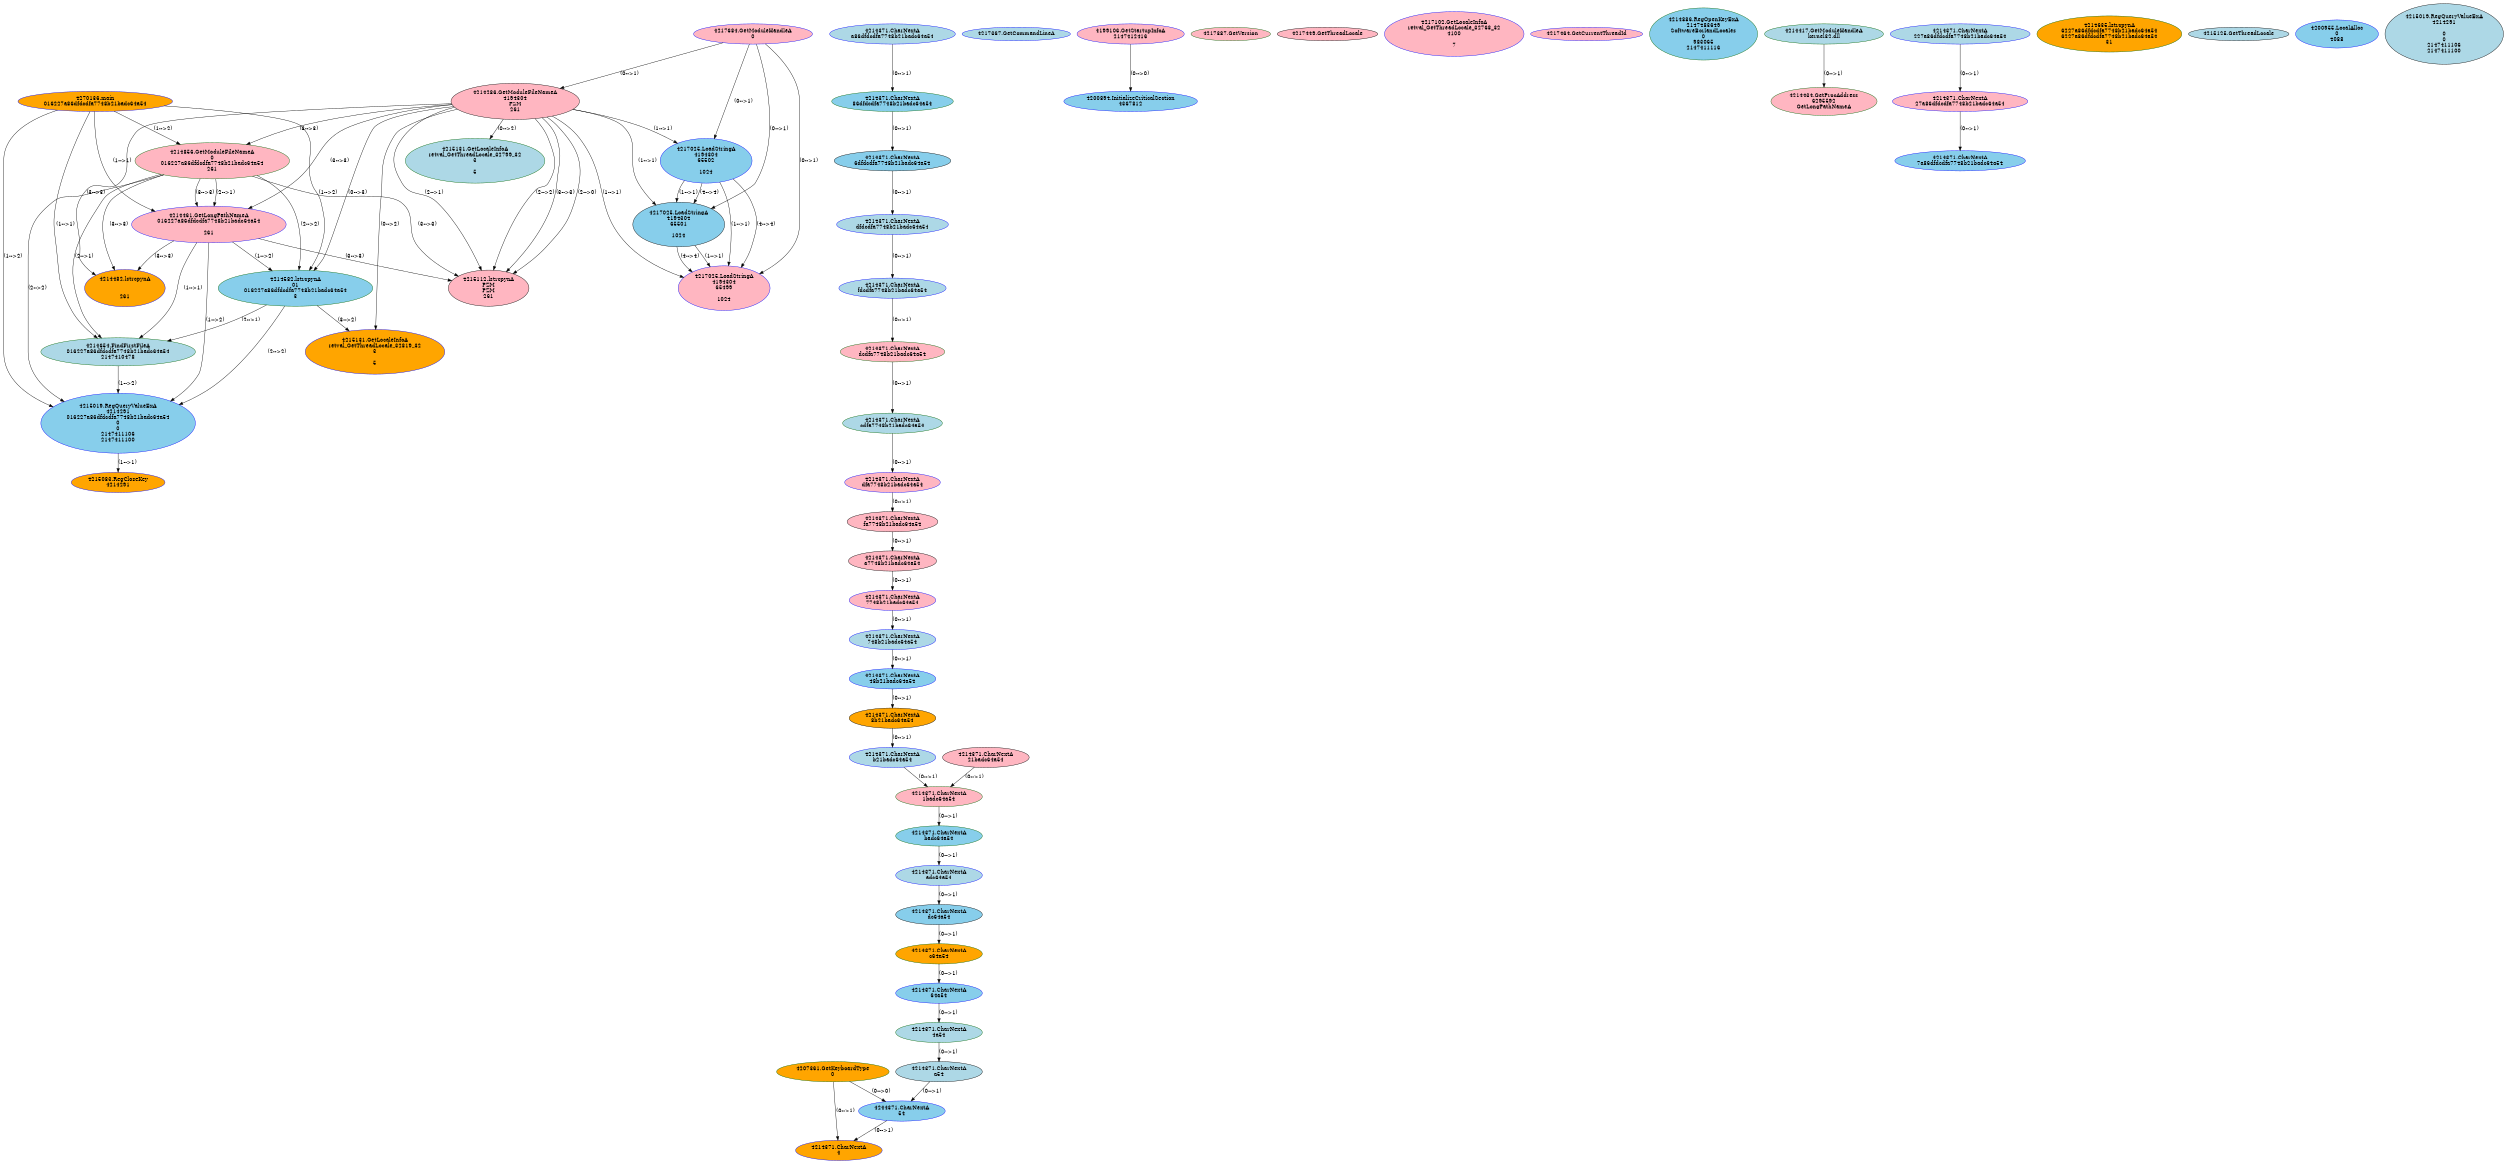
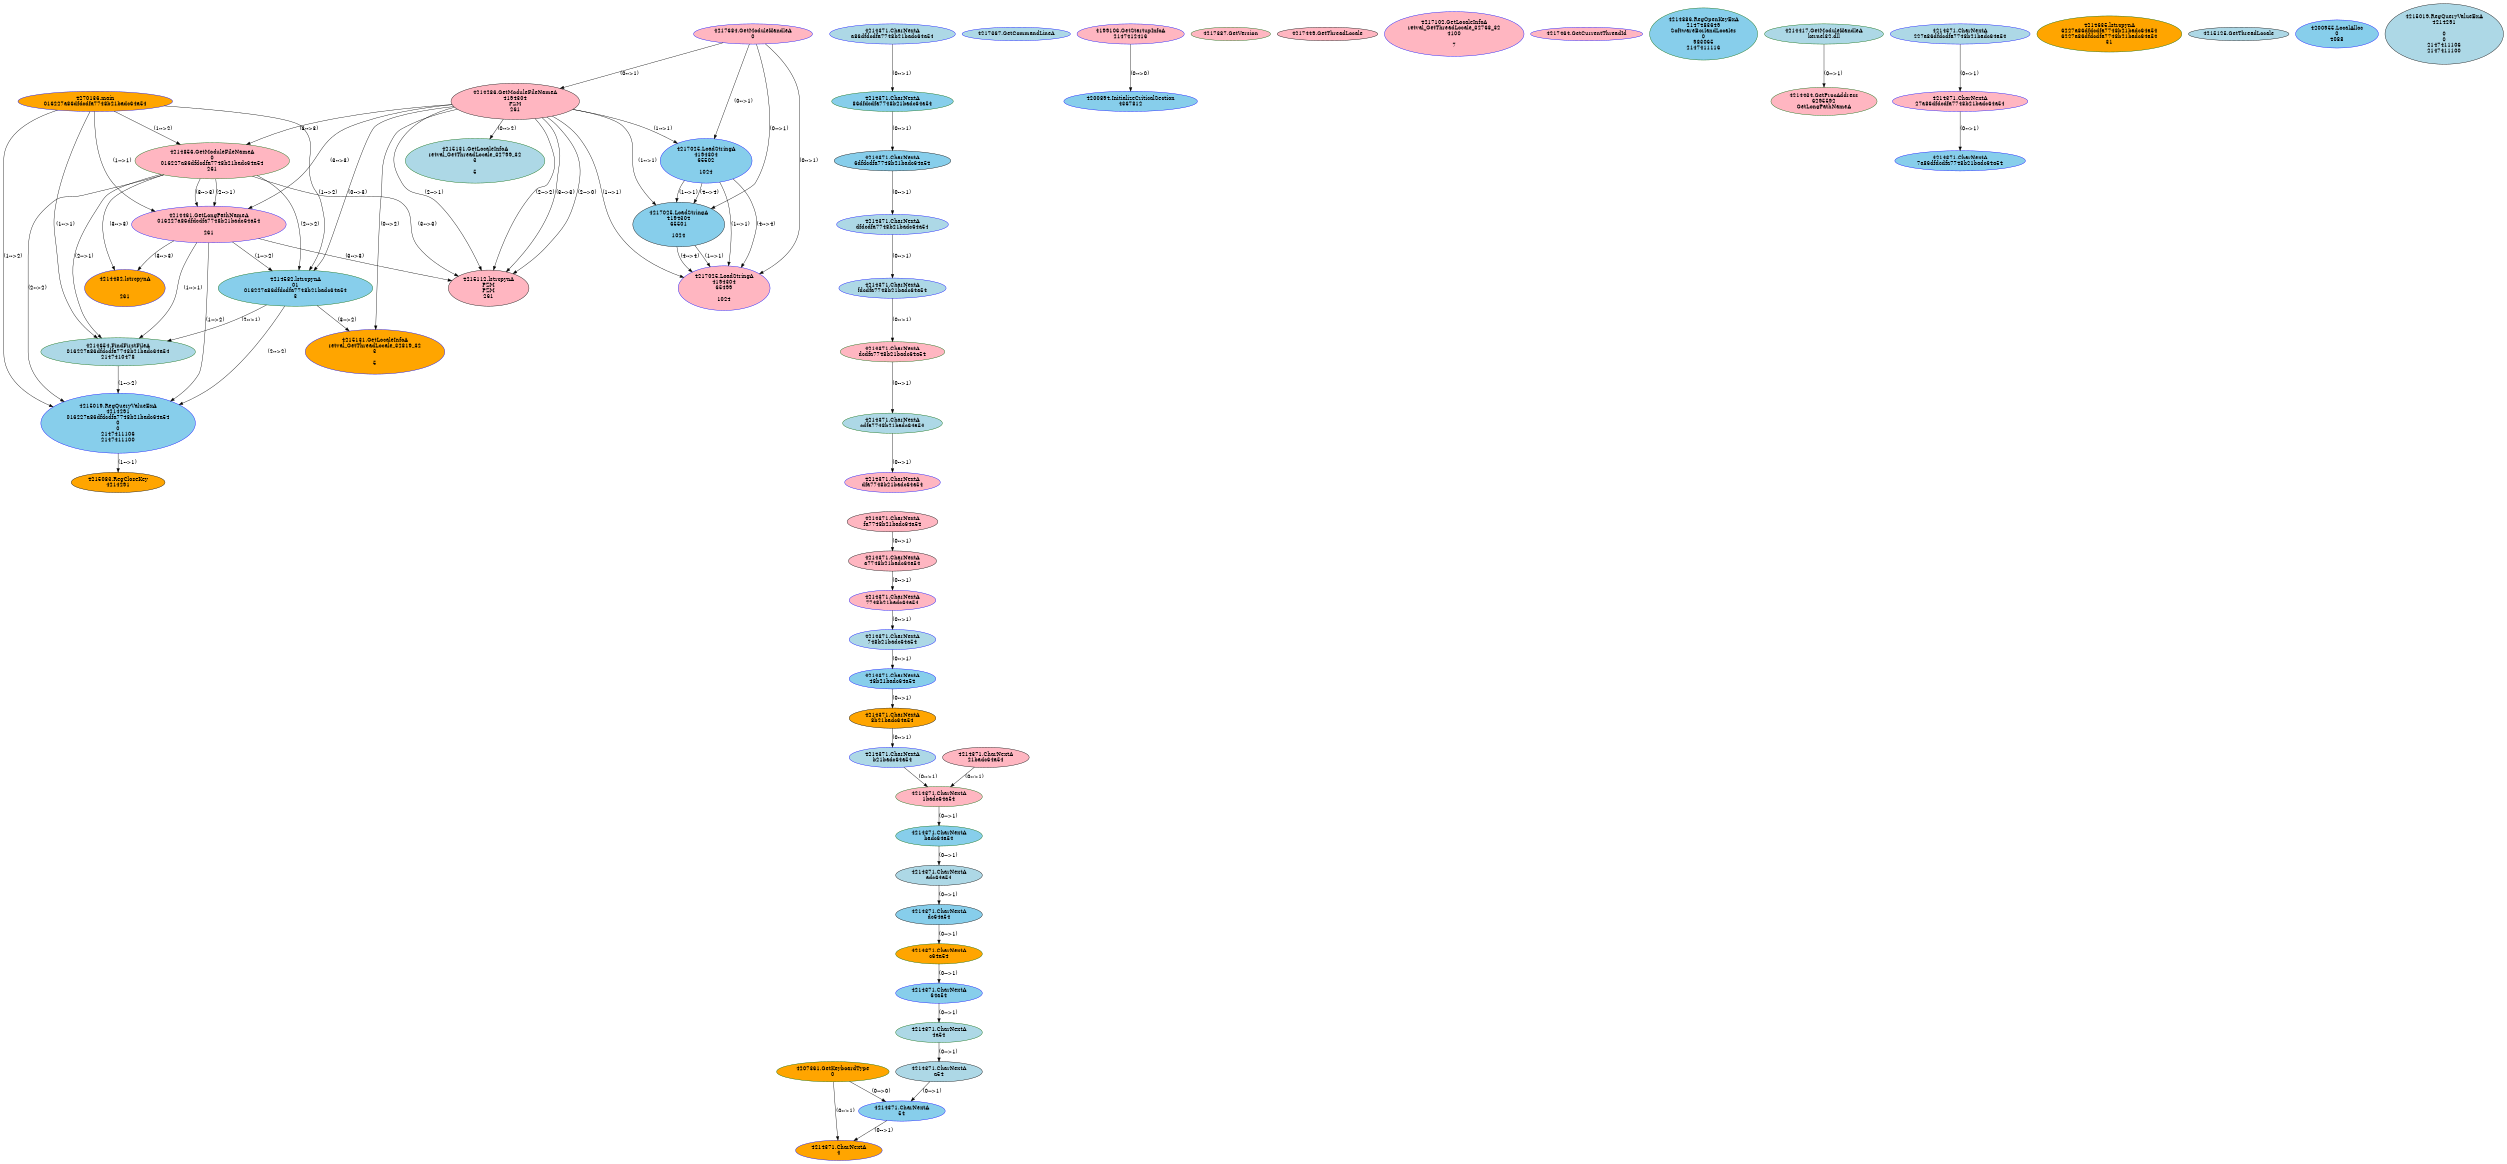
(202, 117) -> none
(118, 482) -> (118, 482)
(892, 500) -> none
(939, 875) -> (939, 875)
(902, 1111) -> (902, 1111)
